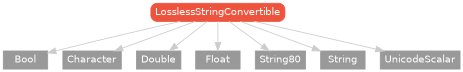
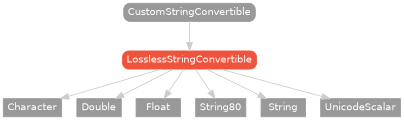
none -> (190, 12)
(25, 60) -> none
